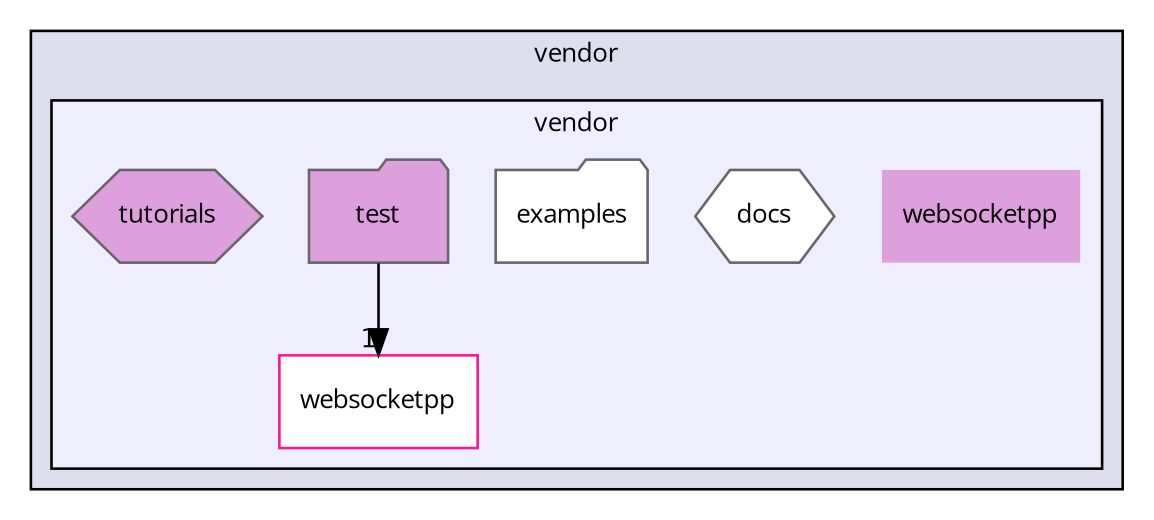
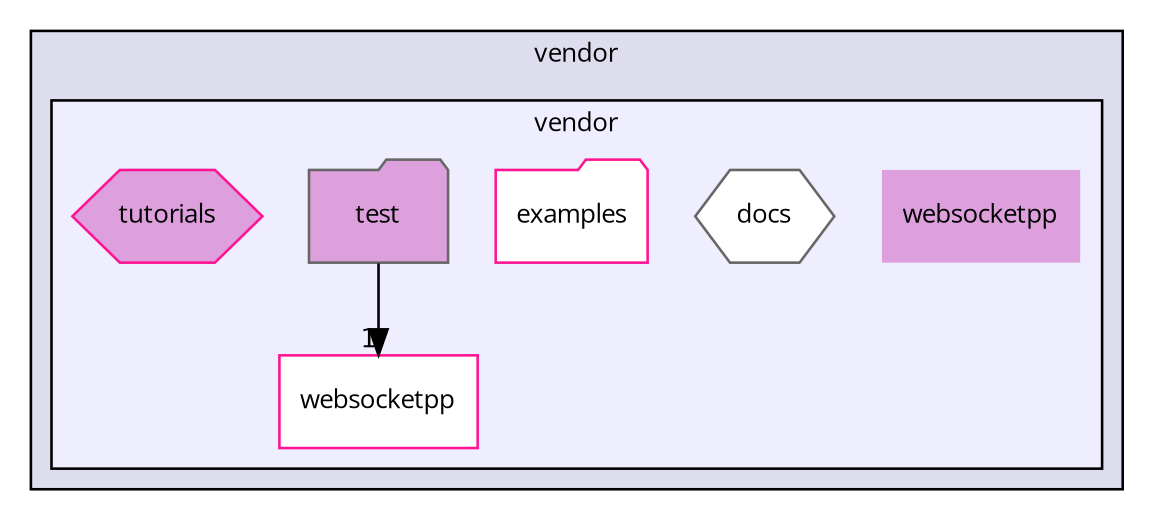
(167, 216) -> (167, 216)
(572, 216) -> (572, 216)
